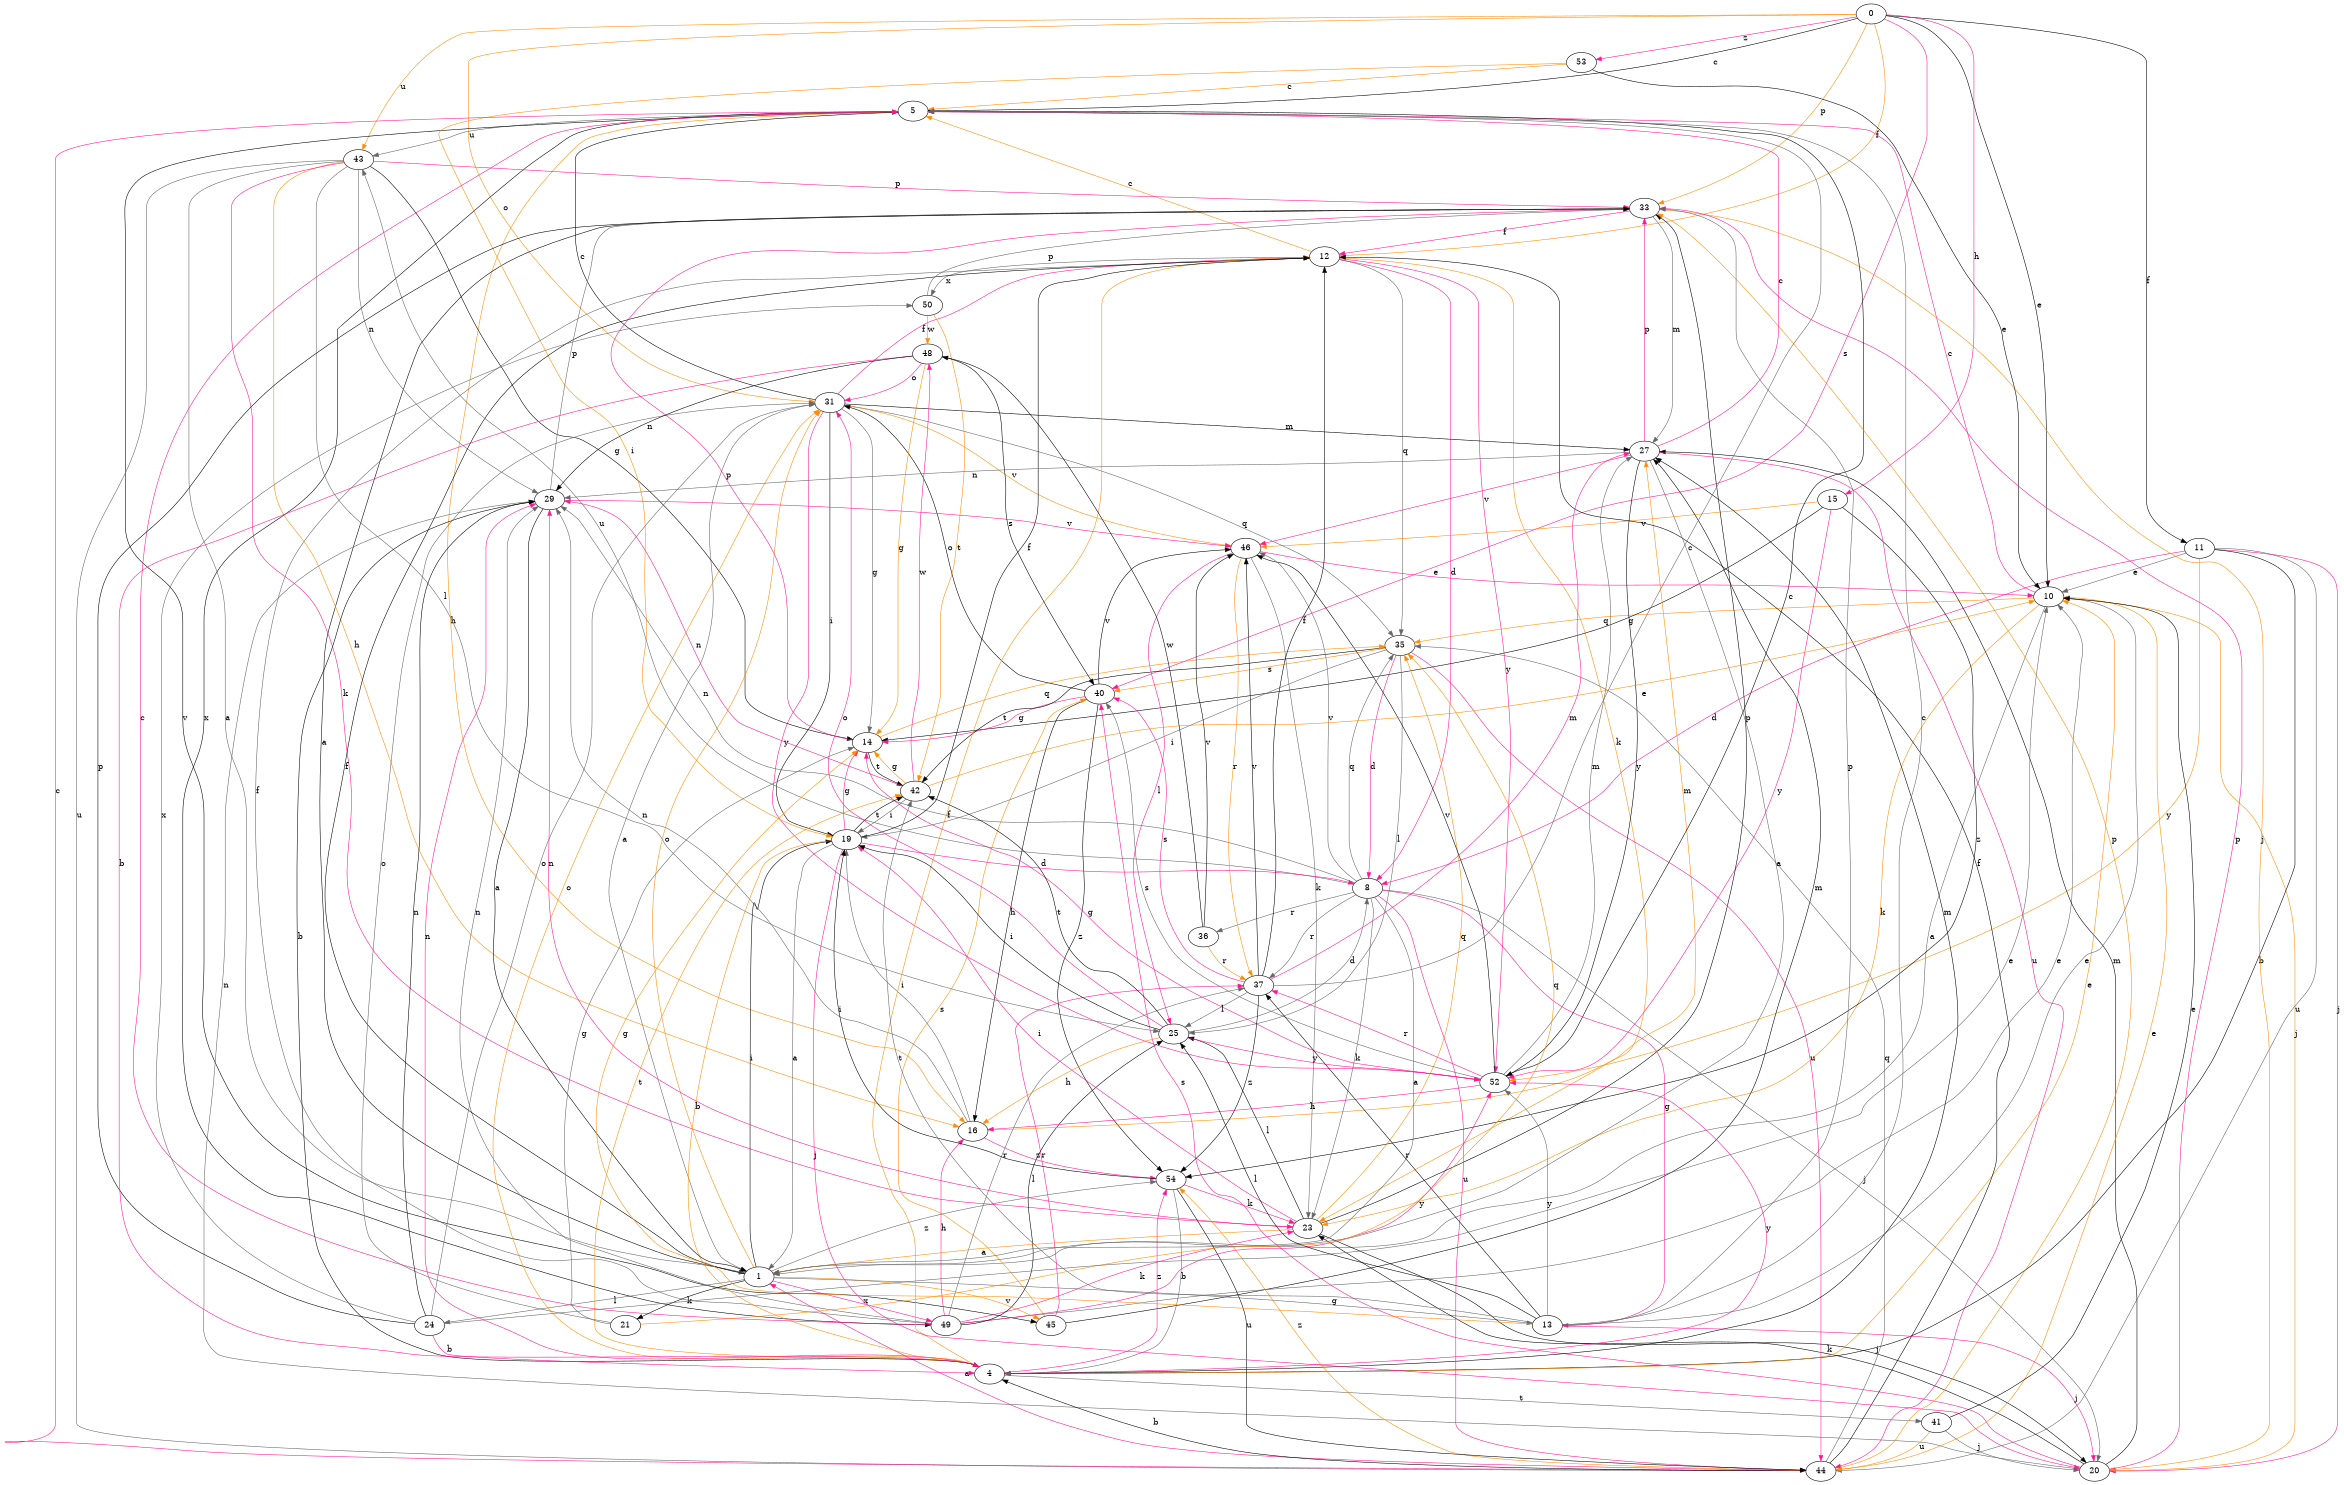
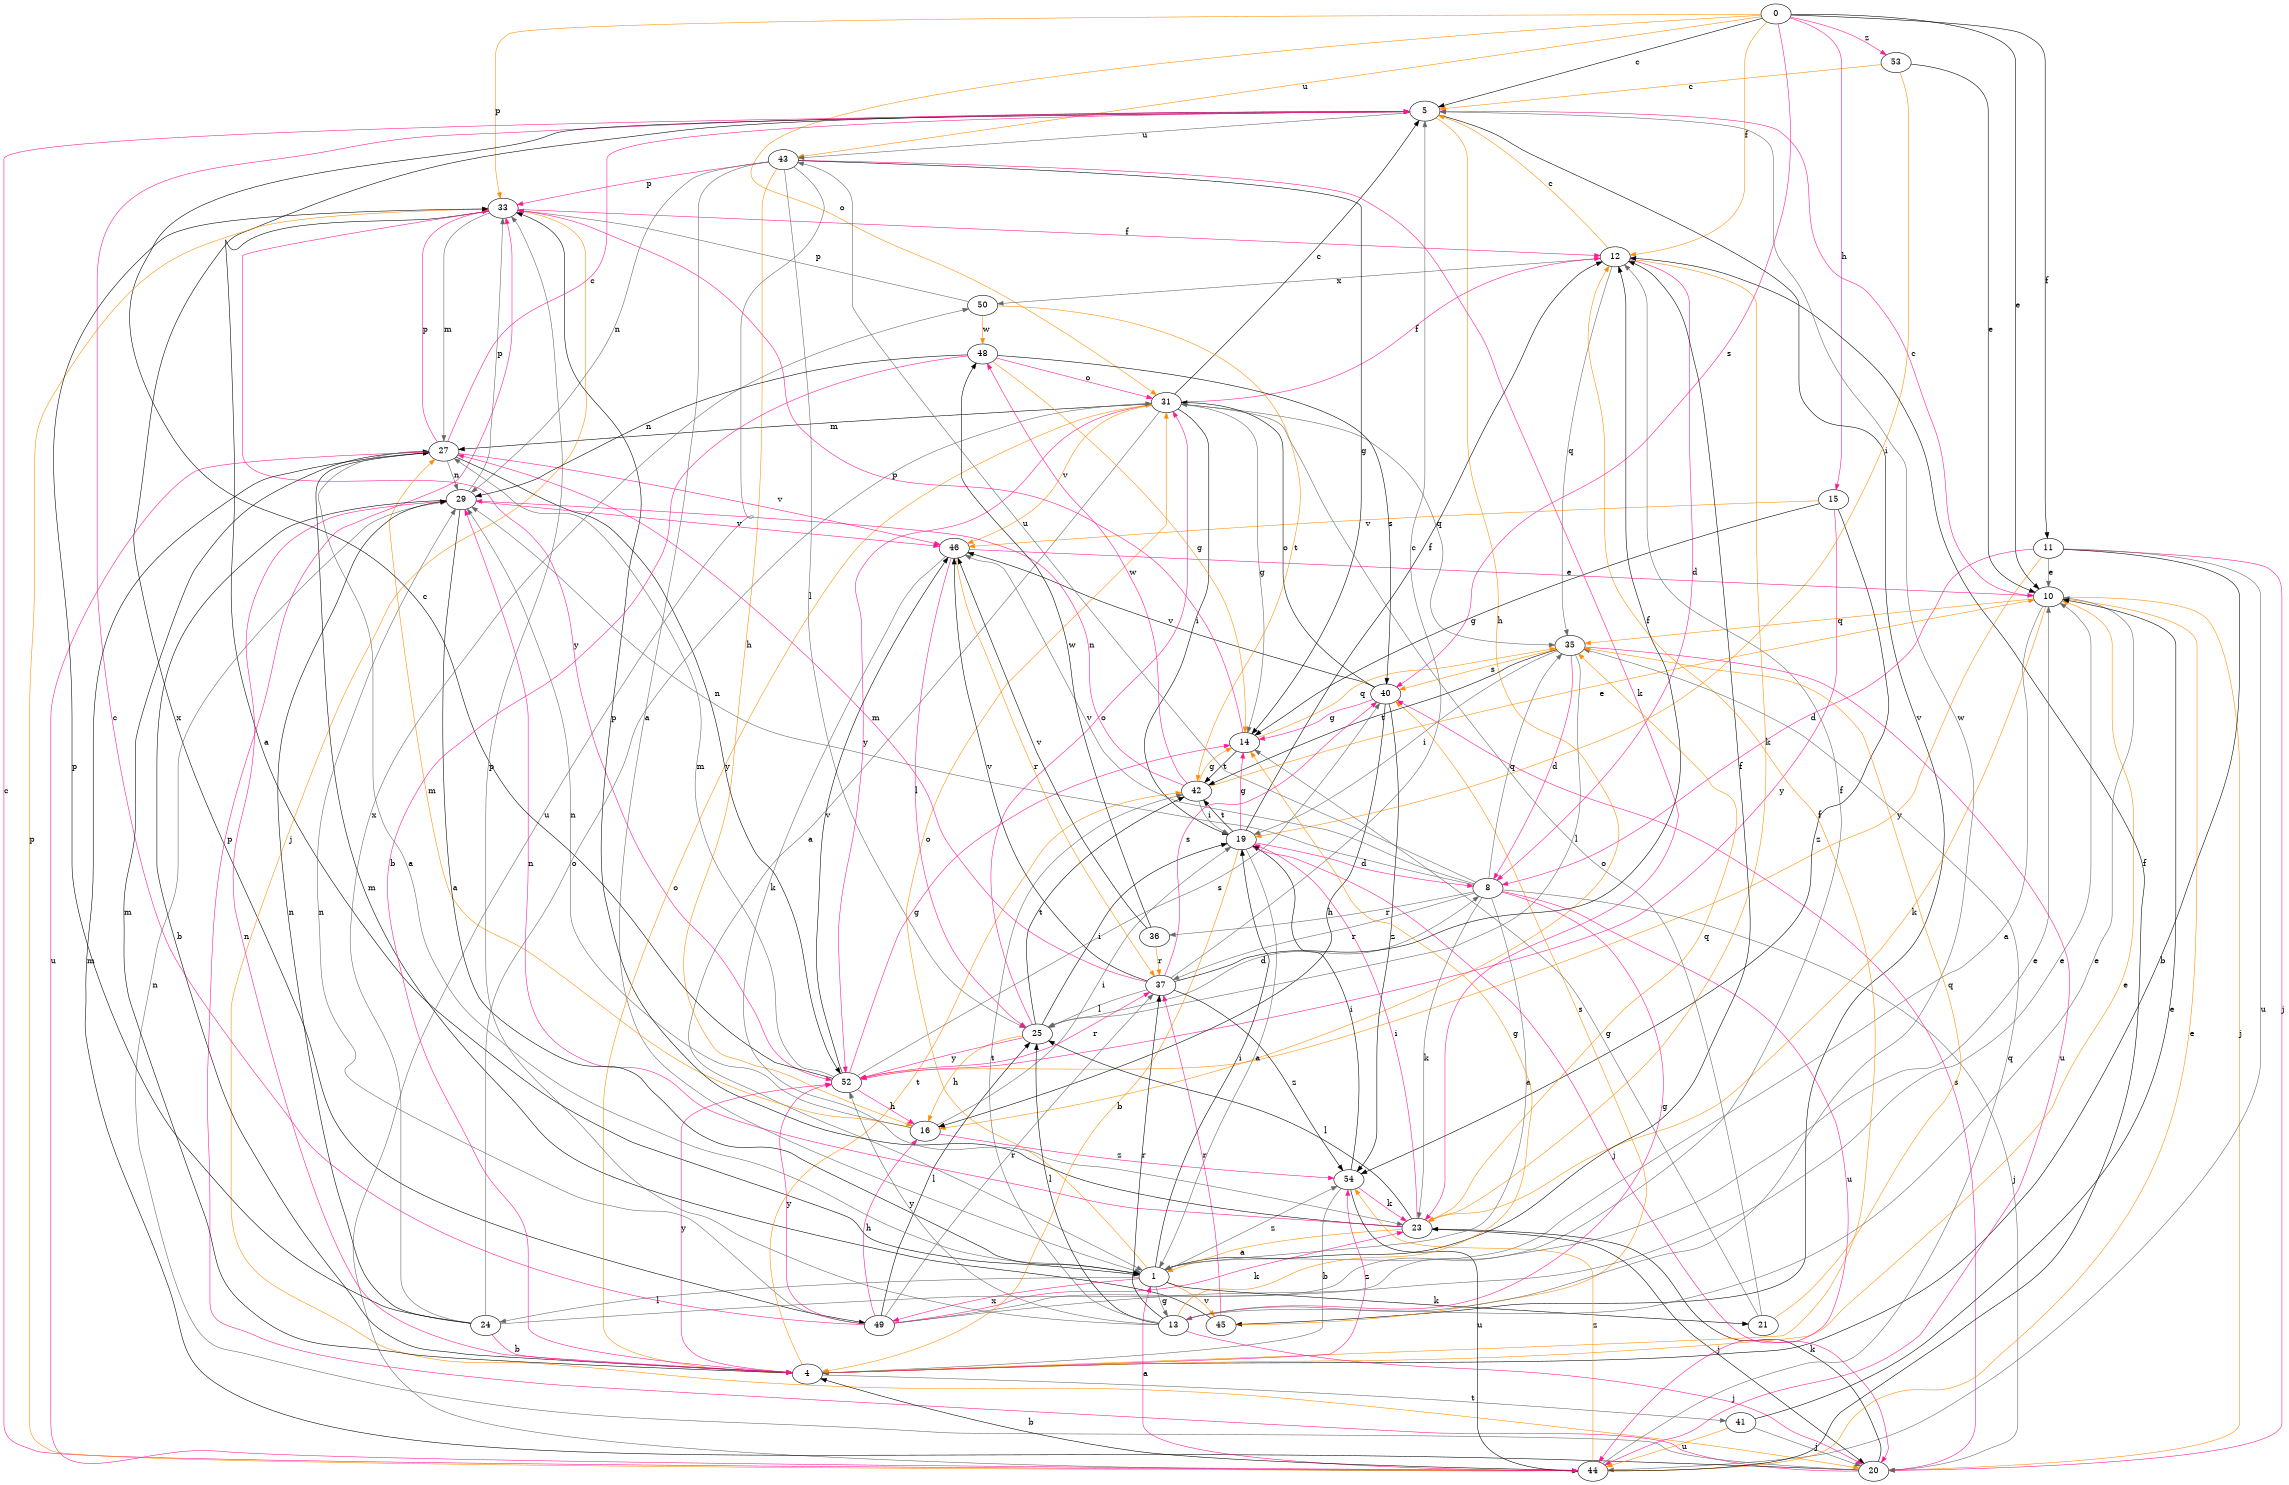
(1498, 610) -> (509, 518)
(1924, 718) -> (1961, 718)
